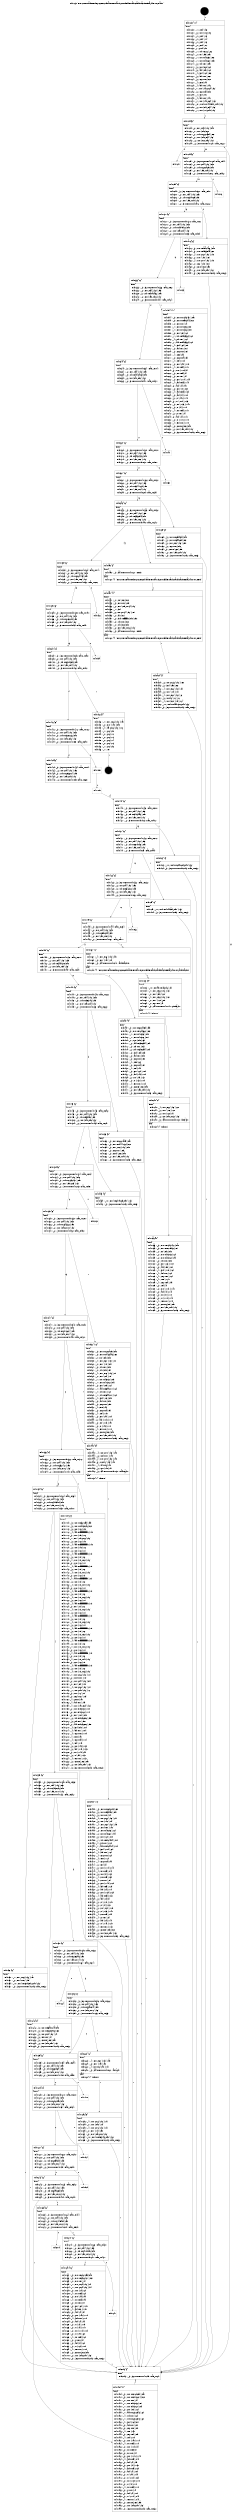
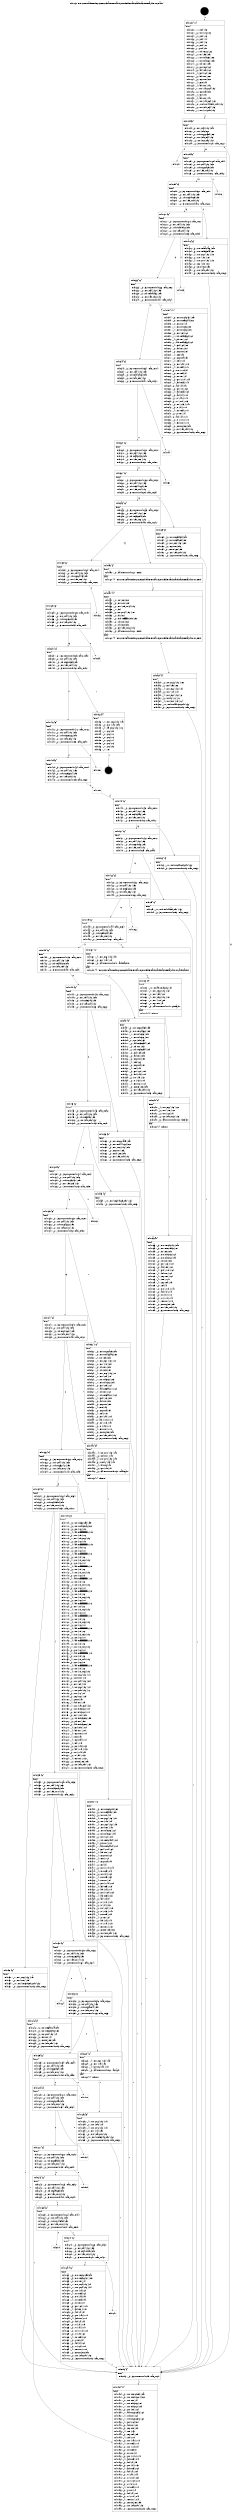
(73, 594) -> none
(97, 780) -> (89, 785)
(135, 2382) -> (138, 2381)
